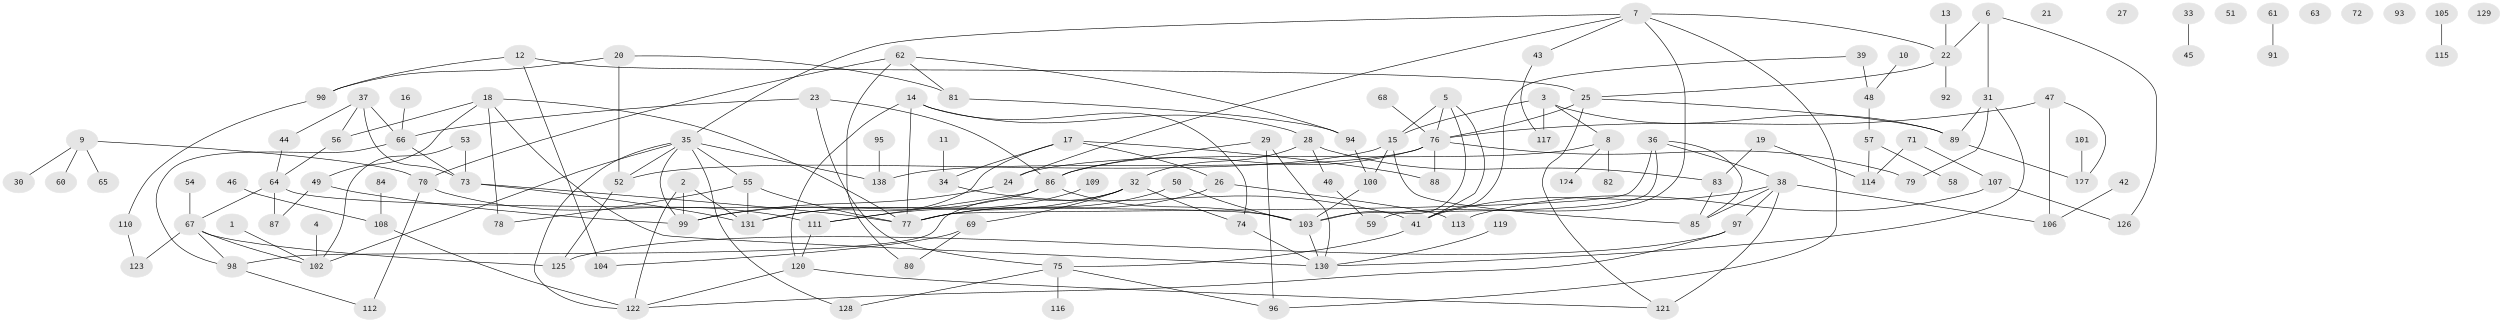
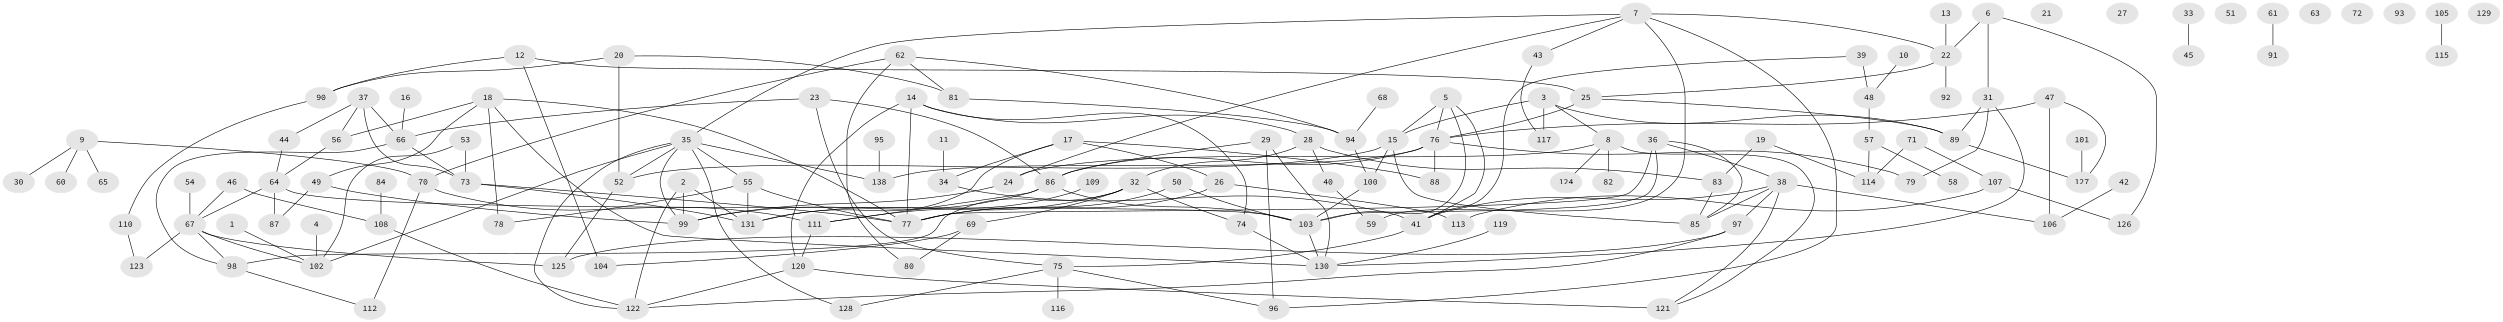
(1409, 119) -> (1367, 119)
none -> (211, 203)
(1562, 223) -> (1809, 181)
